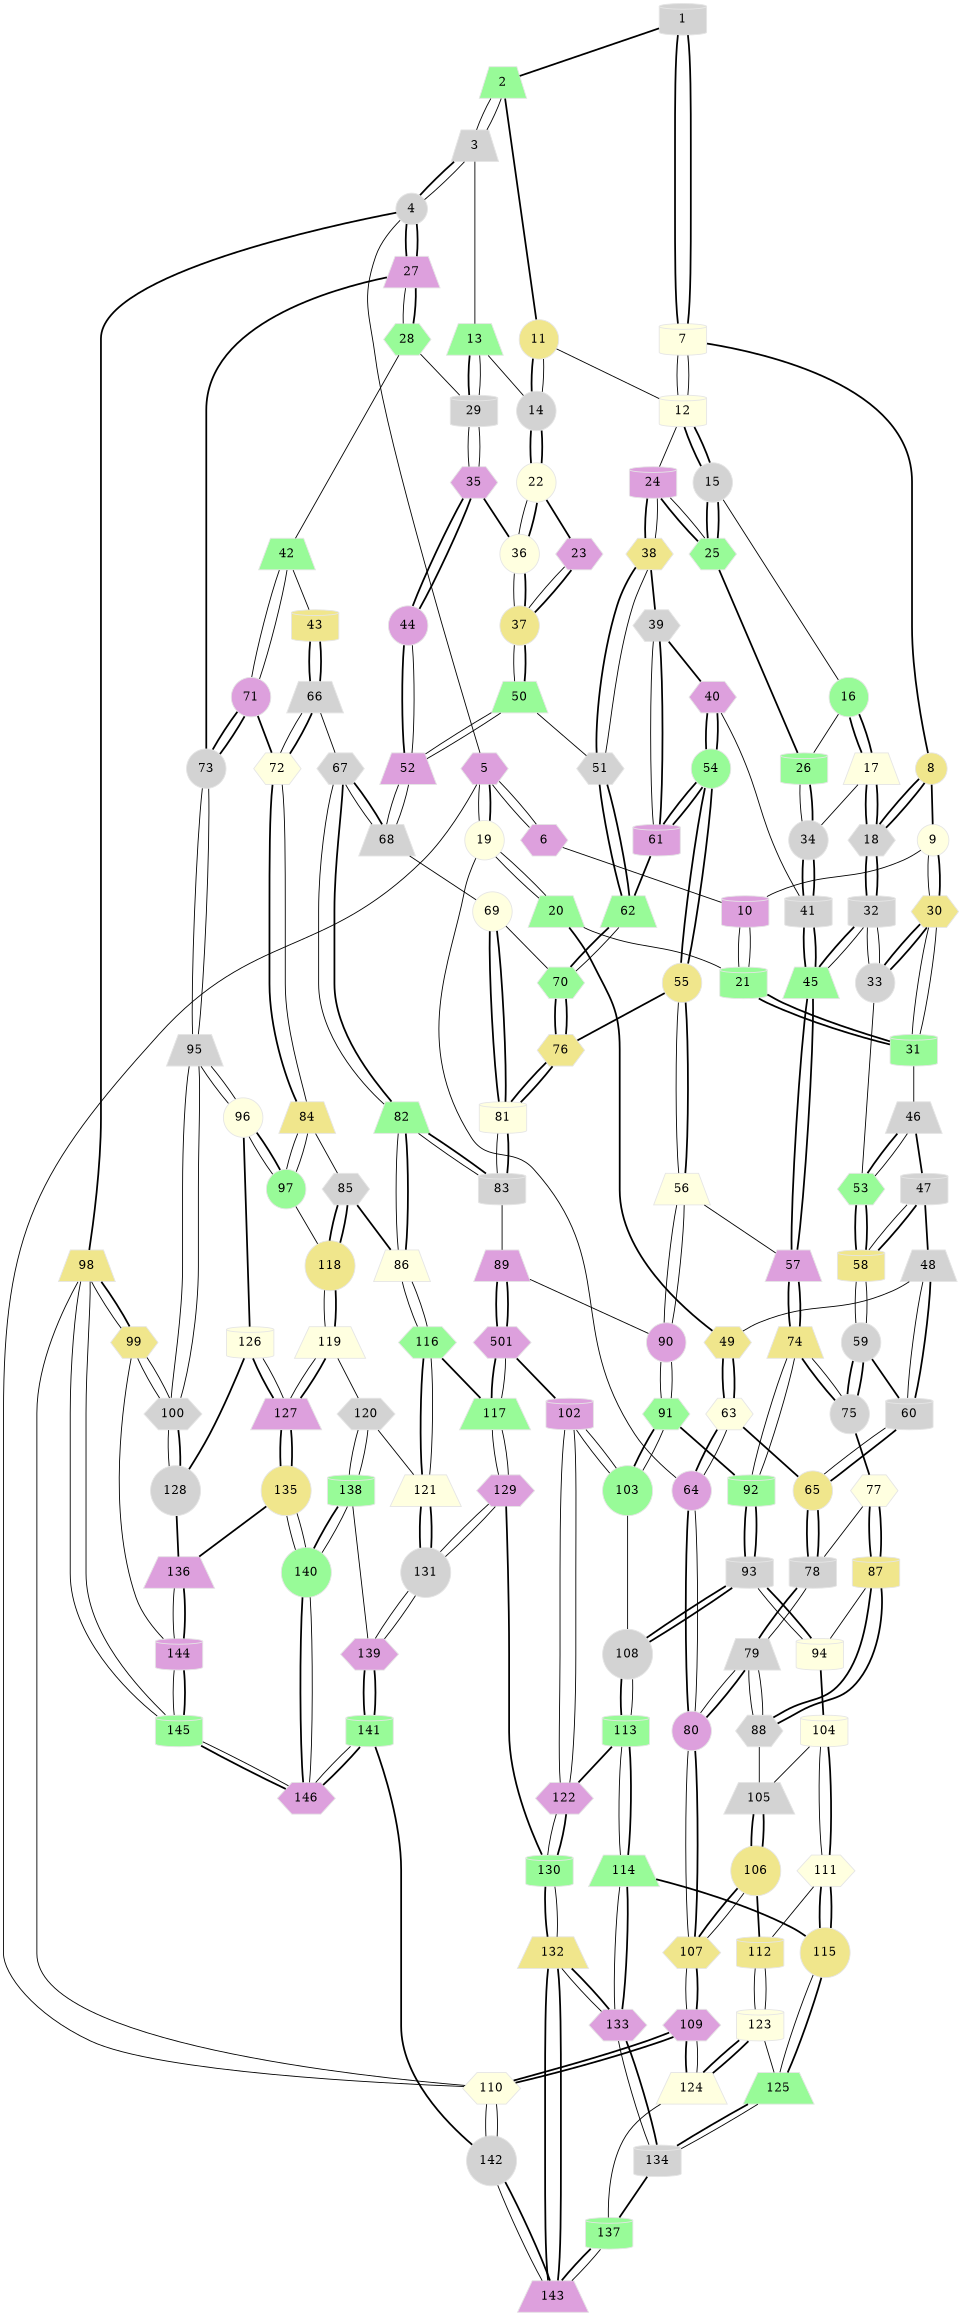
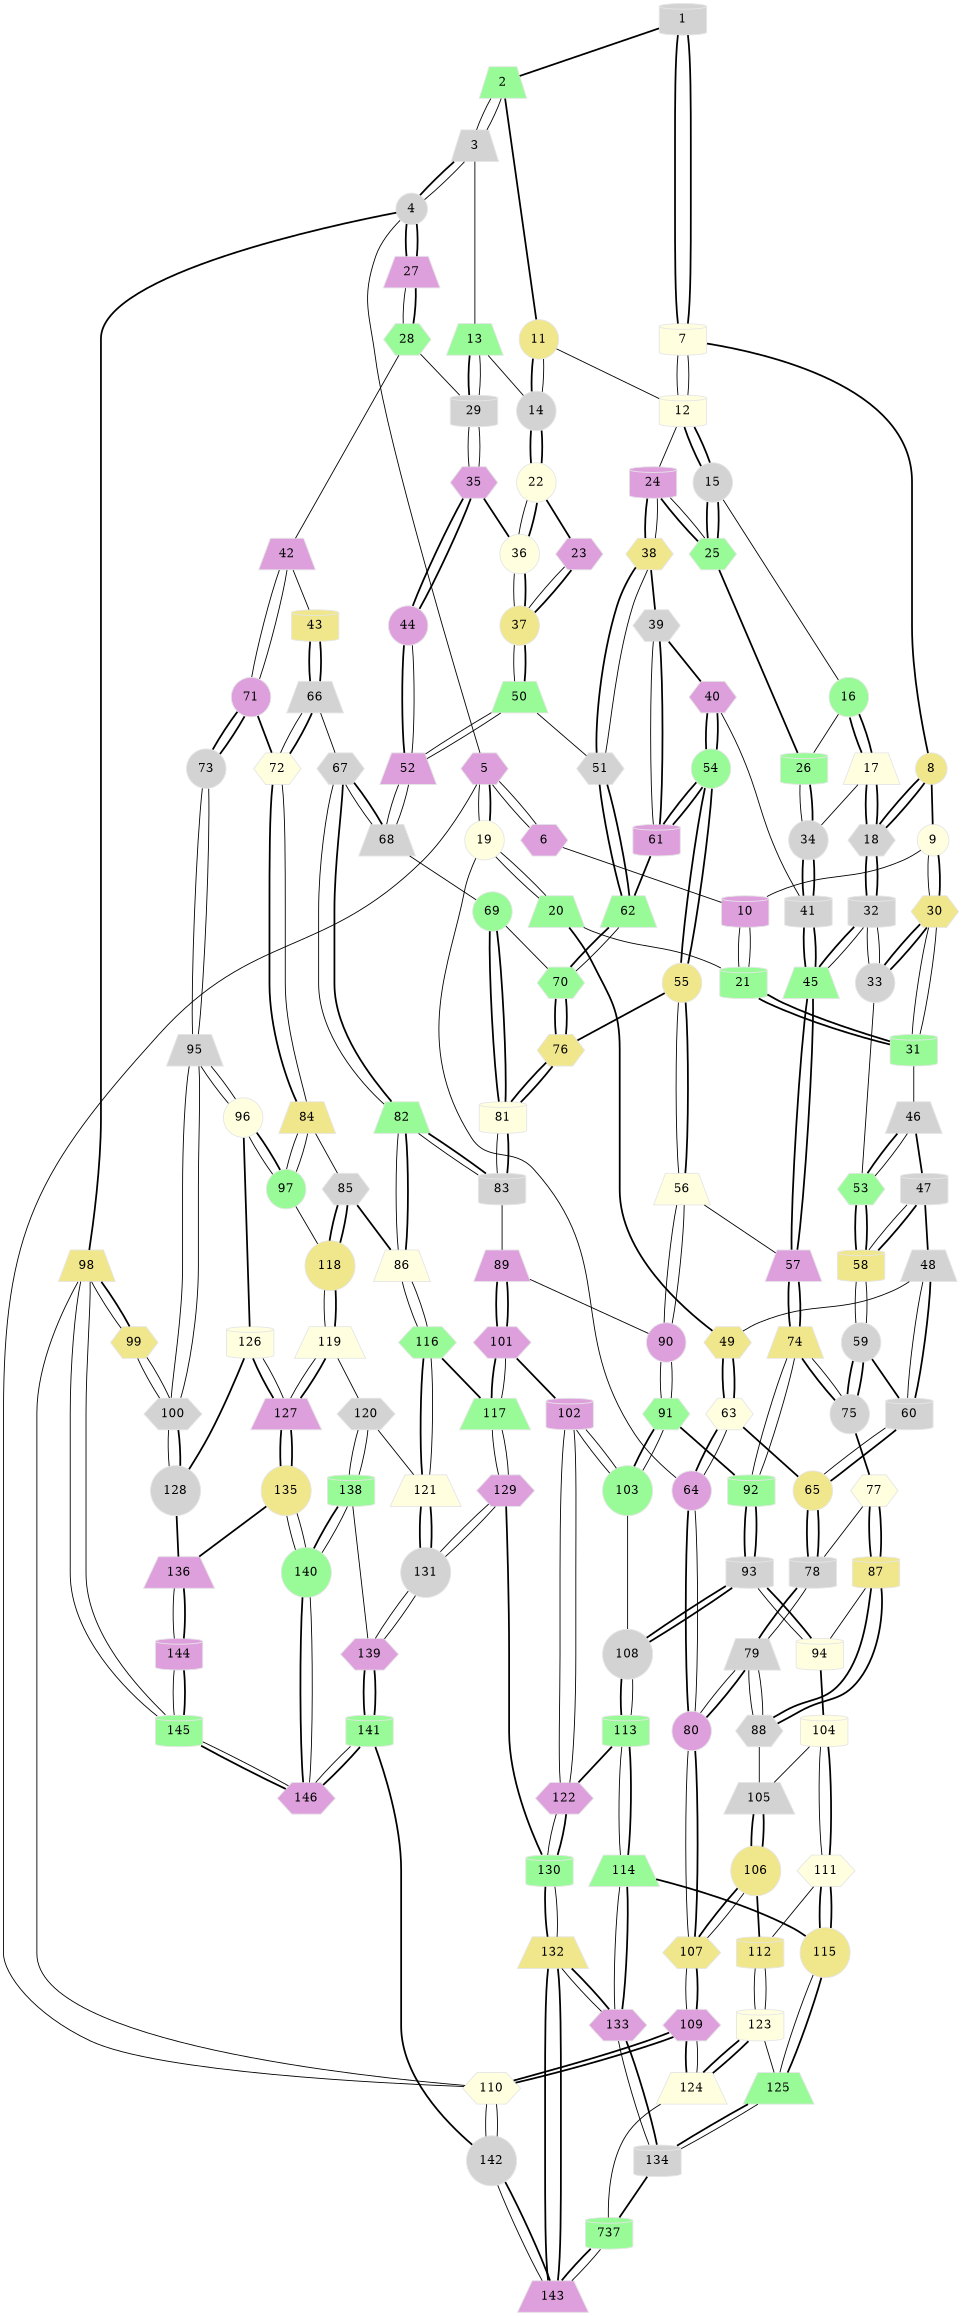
(206, 459) -> none
(287, 554) -> (287, 554)
(492, 912) -> (492, 912)
(502, 1342) -> (502, 1342)
(120, 1503) -> none
(609, 2233) -> (609, 2233)
